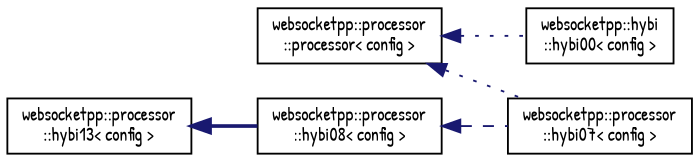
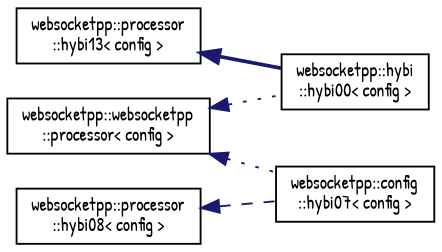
(350, 36) -> (109, 126)
(234, 126) -> (250, 62)
(600, 126) -> (355, 194)
